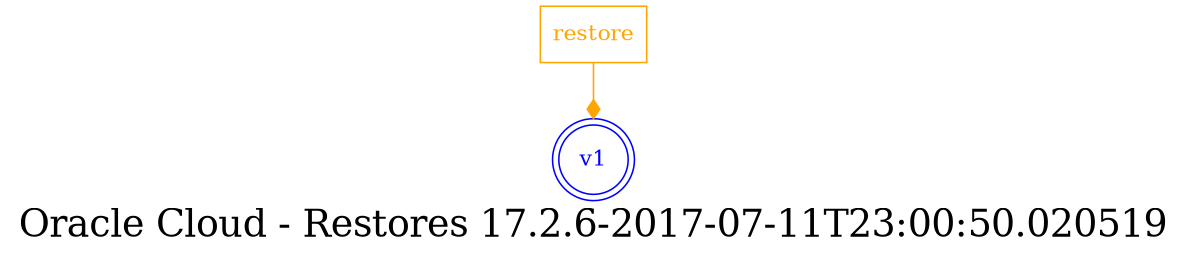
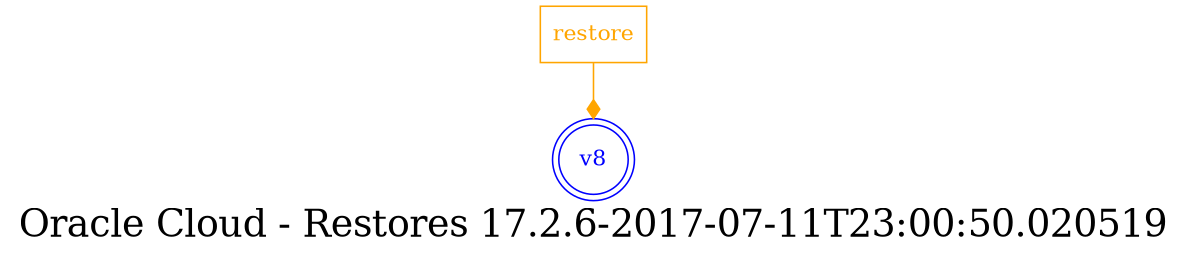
(593, 160) -> (593, 160)
